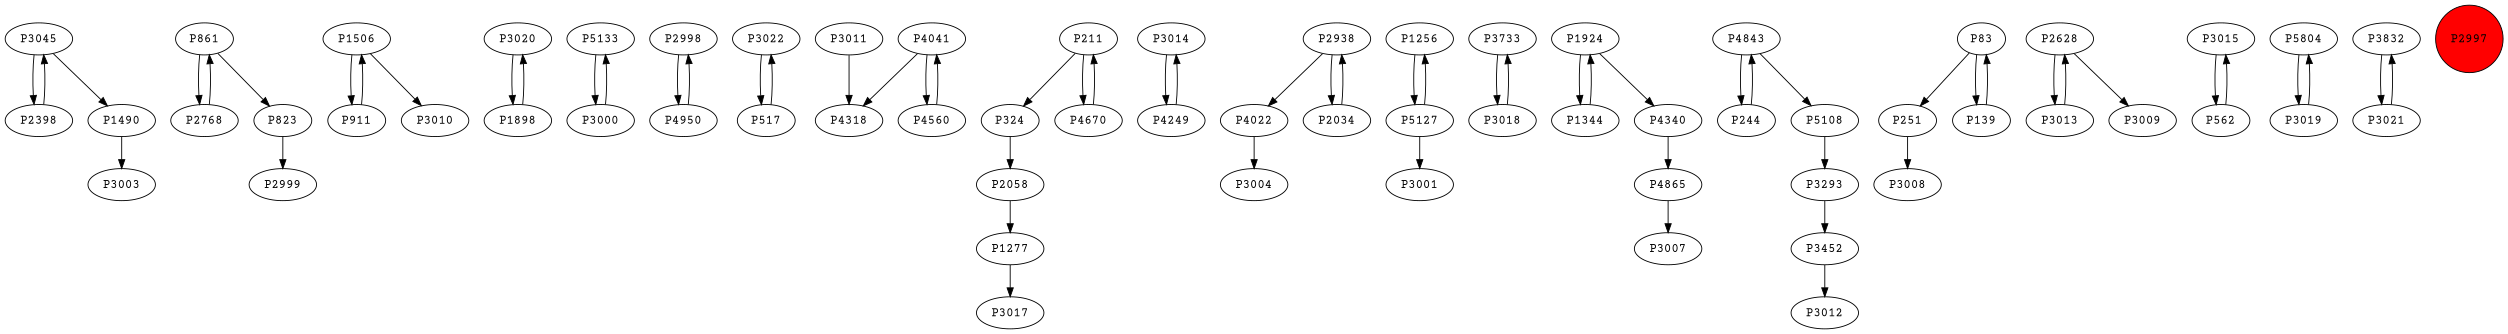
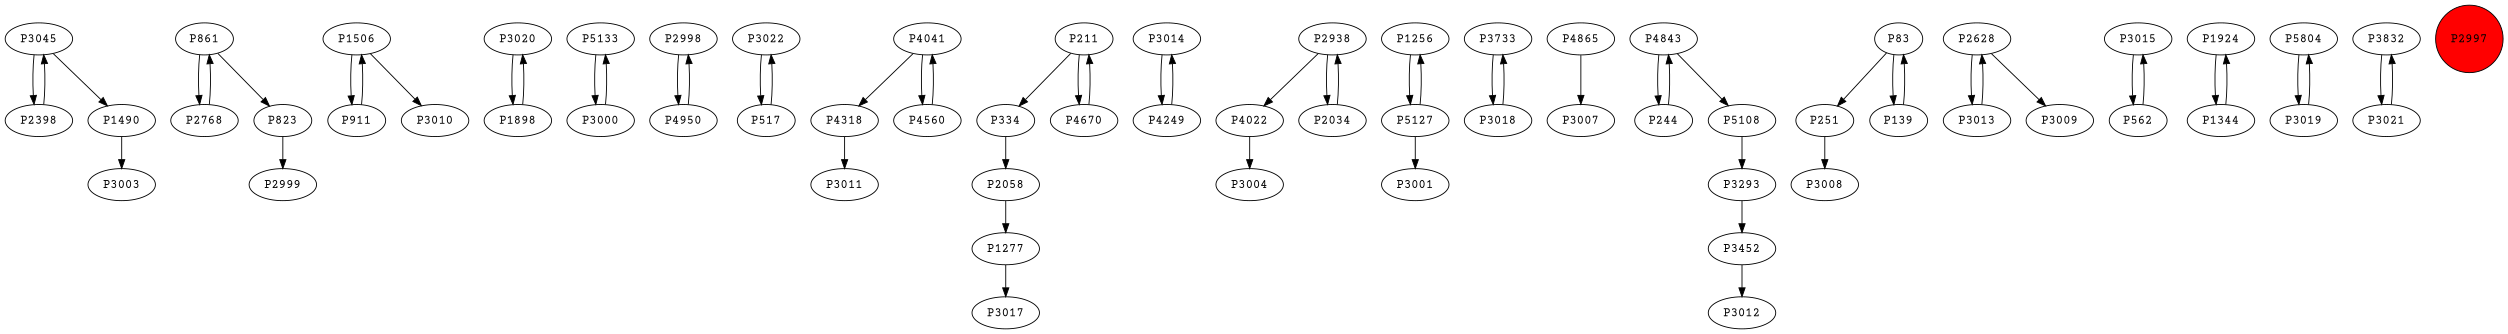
(849, 75) -> (845, 148)
(1010, 121) -> (1006, 121)
(1668, 121) -> none
